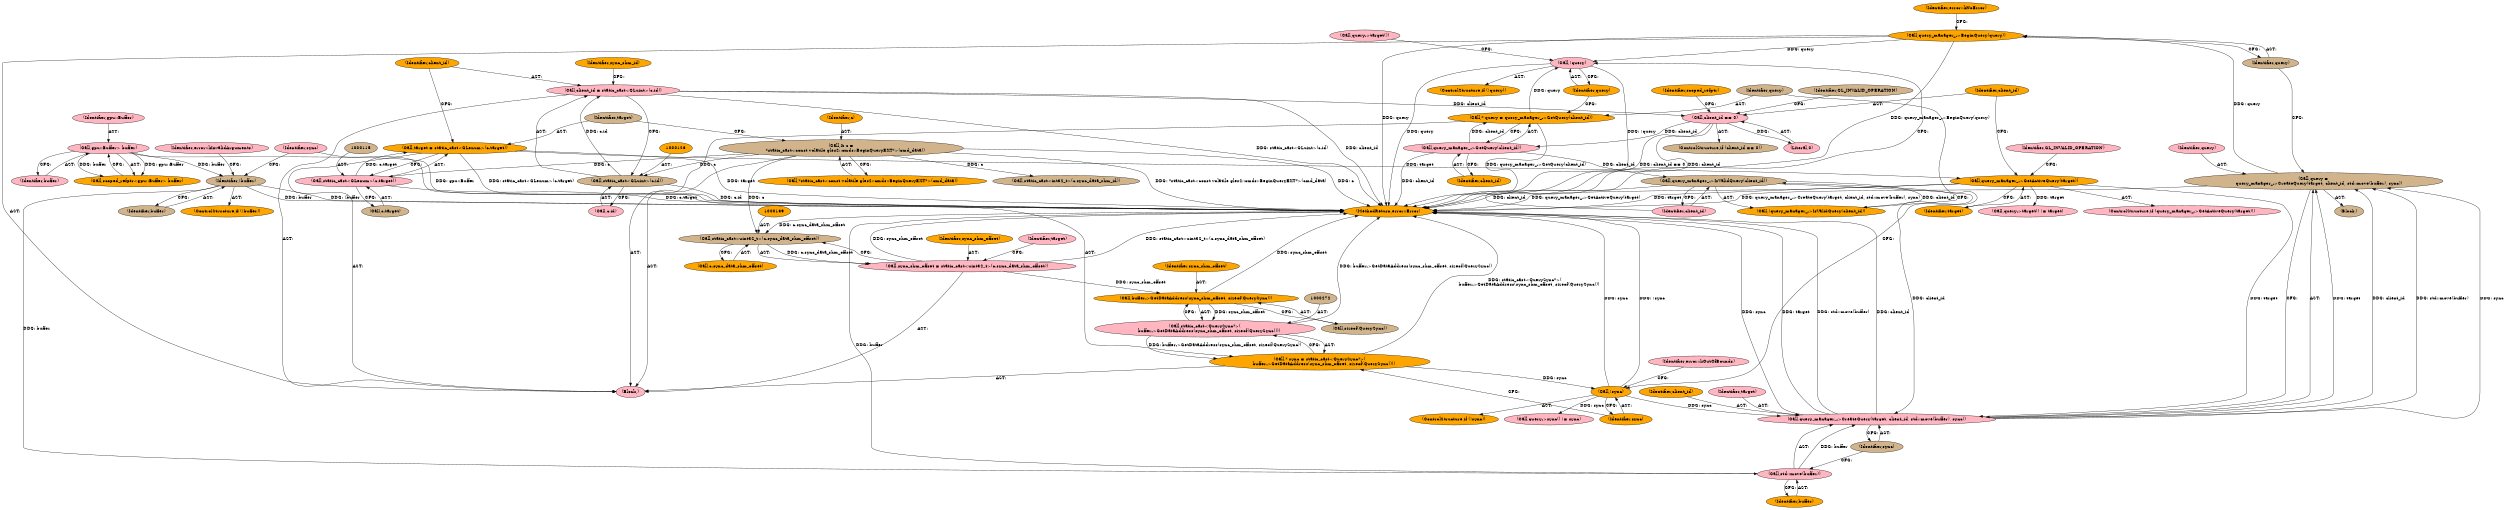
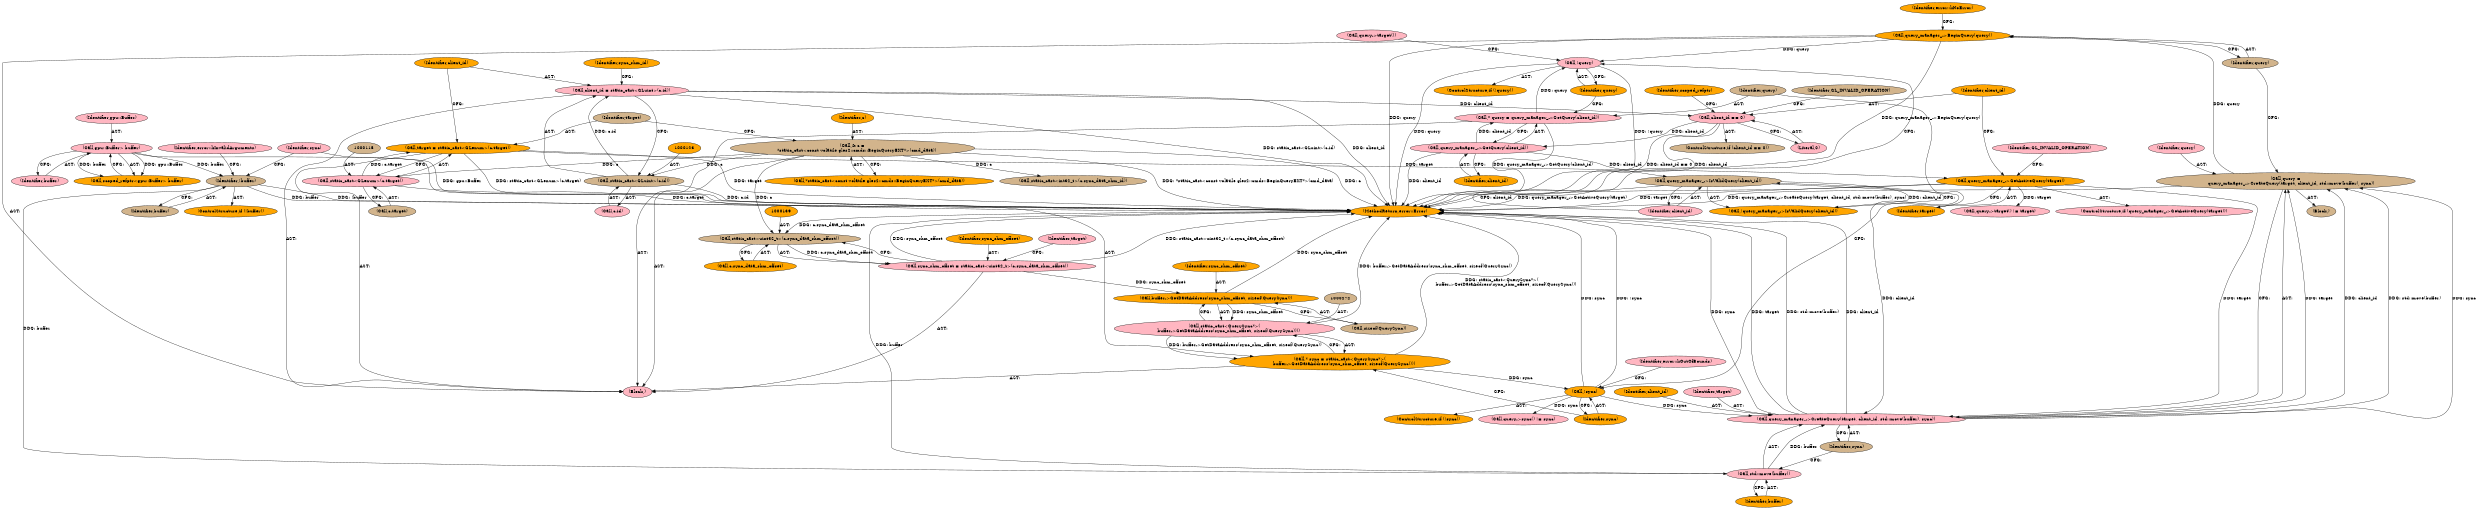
(1531, 118) -> (1538, 118)
(1764, 132) -> (1776, 132)
(625, 198) -> (632, 198)
(1509, 198) -> (1496, 198)
